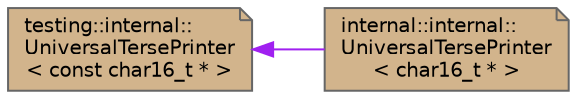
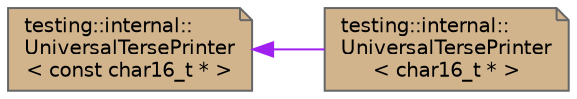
(447, 49) -> (447, 49)
